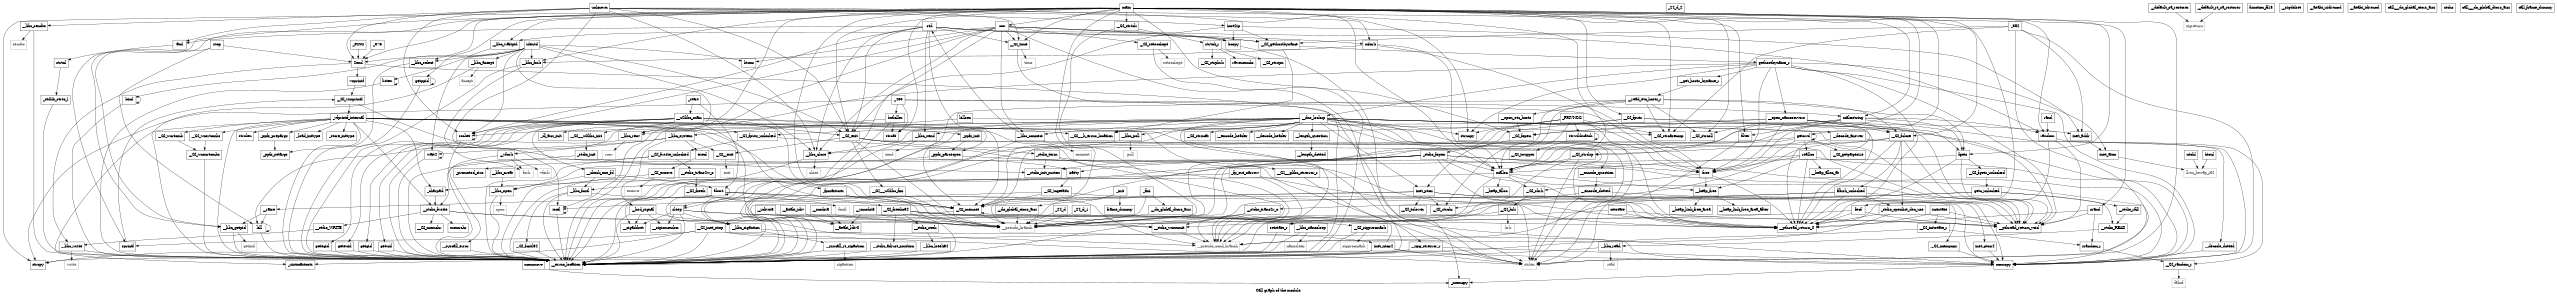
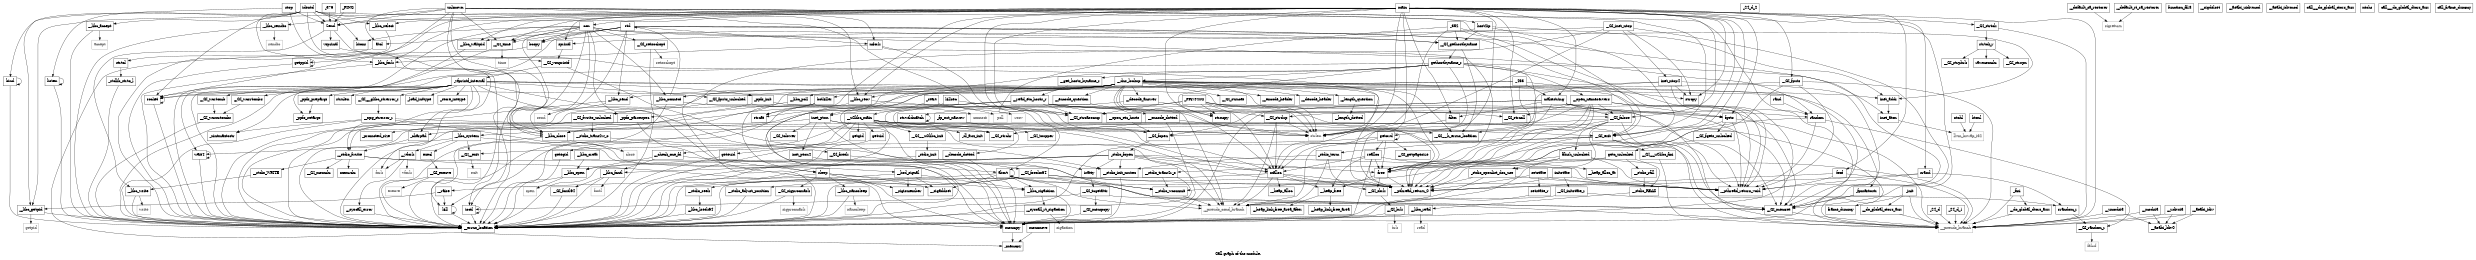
(1896, 180) -> (1111, 216)
(841, 216) -> (1880, 83)
